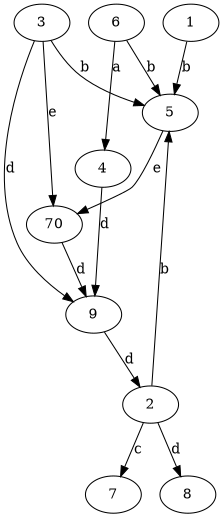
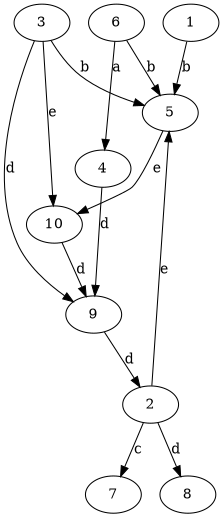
(54, 225) -> (54, 225)
(165, 270) -> (165, 270)
